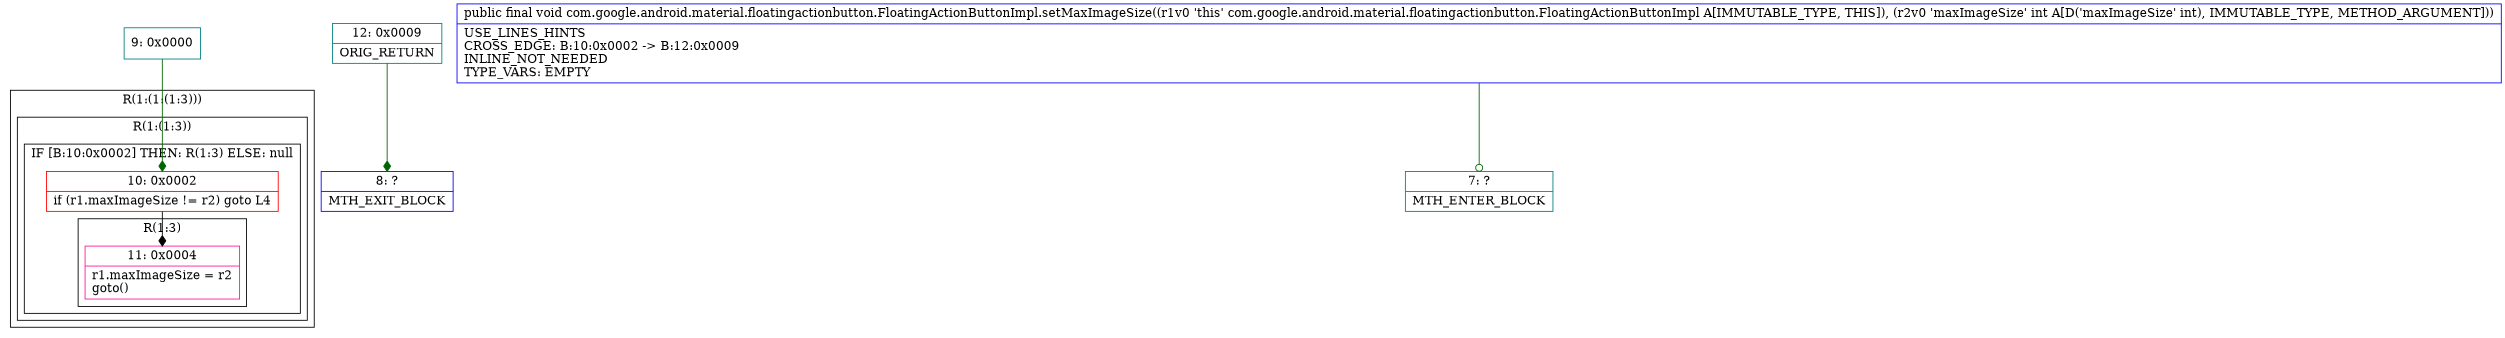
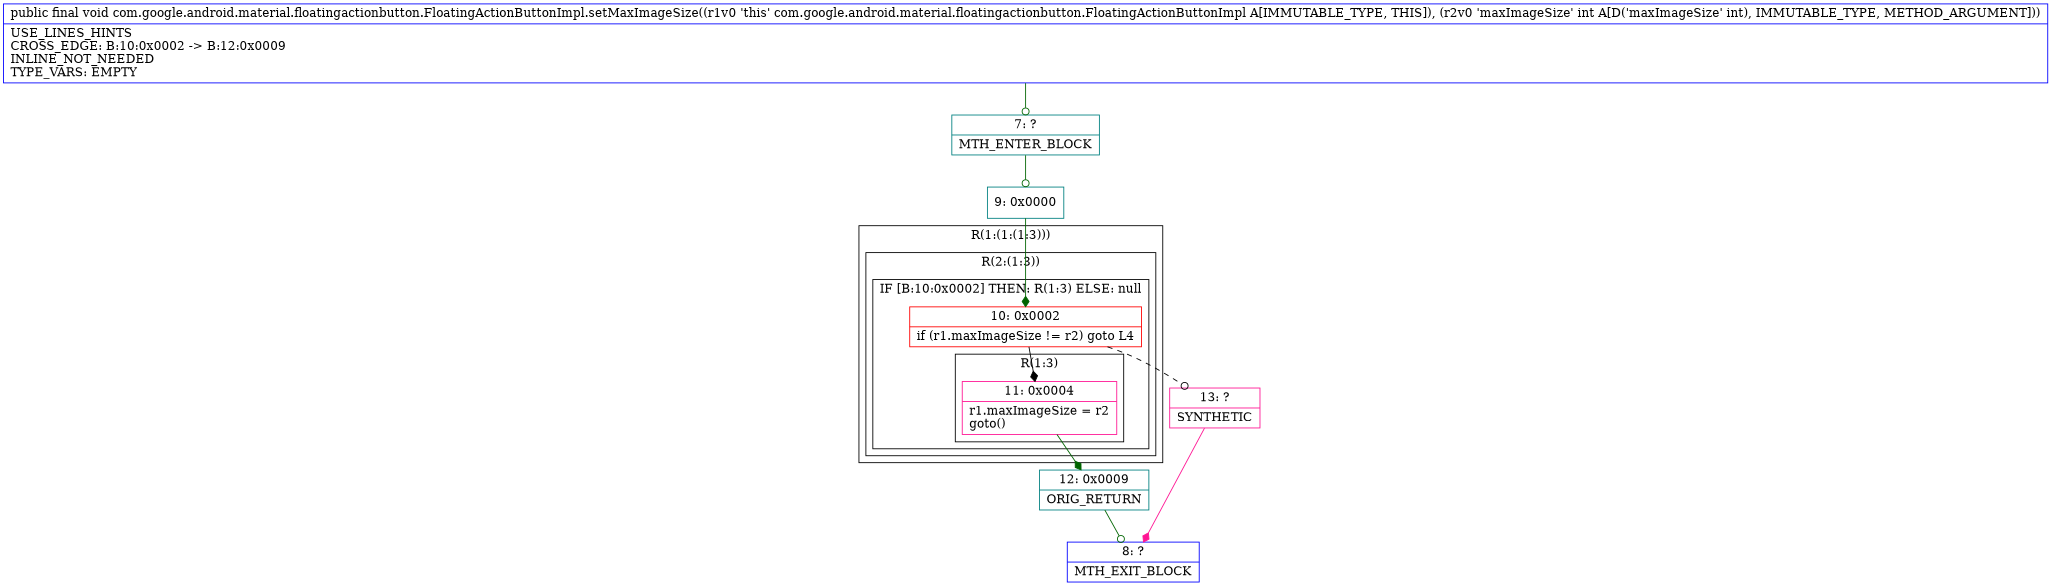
(387, 112) -> (1112, 523)
(162, 127) -> (1011, 263)
none -> (1026, 168)
none -> (1215, 408)
none -> (1066, 448)
